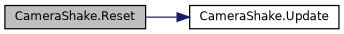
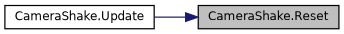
(161, 17) -> (170, 17)
